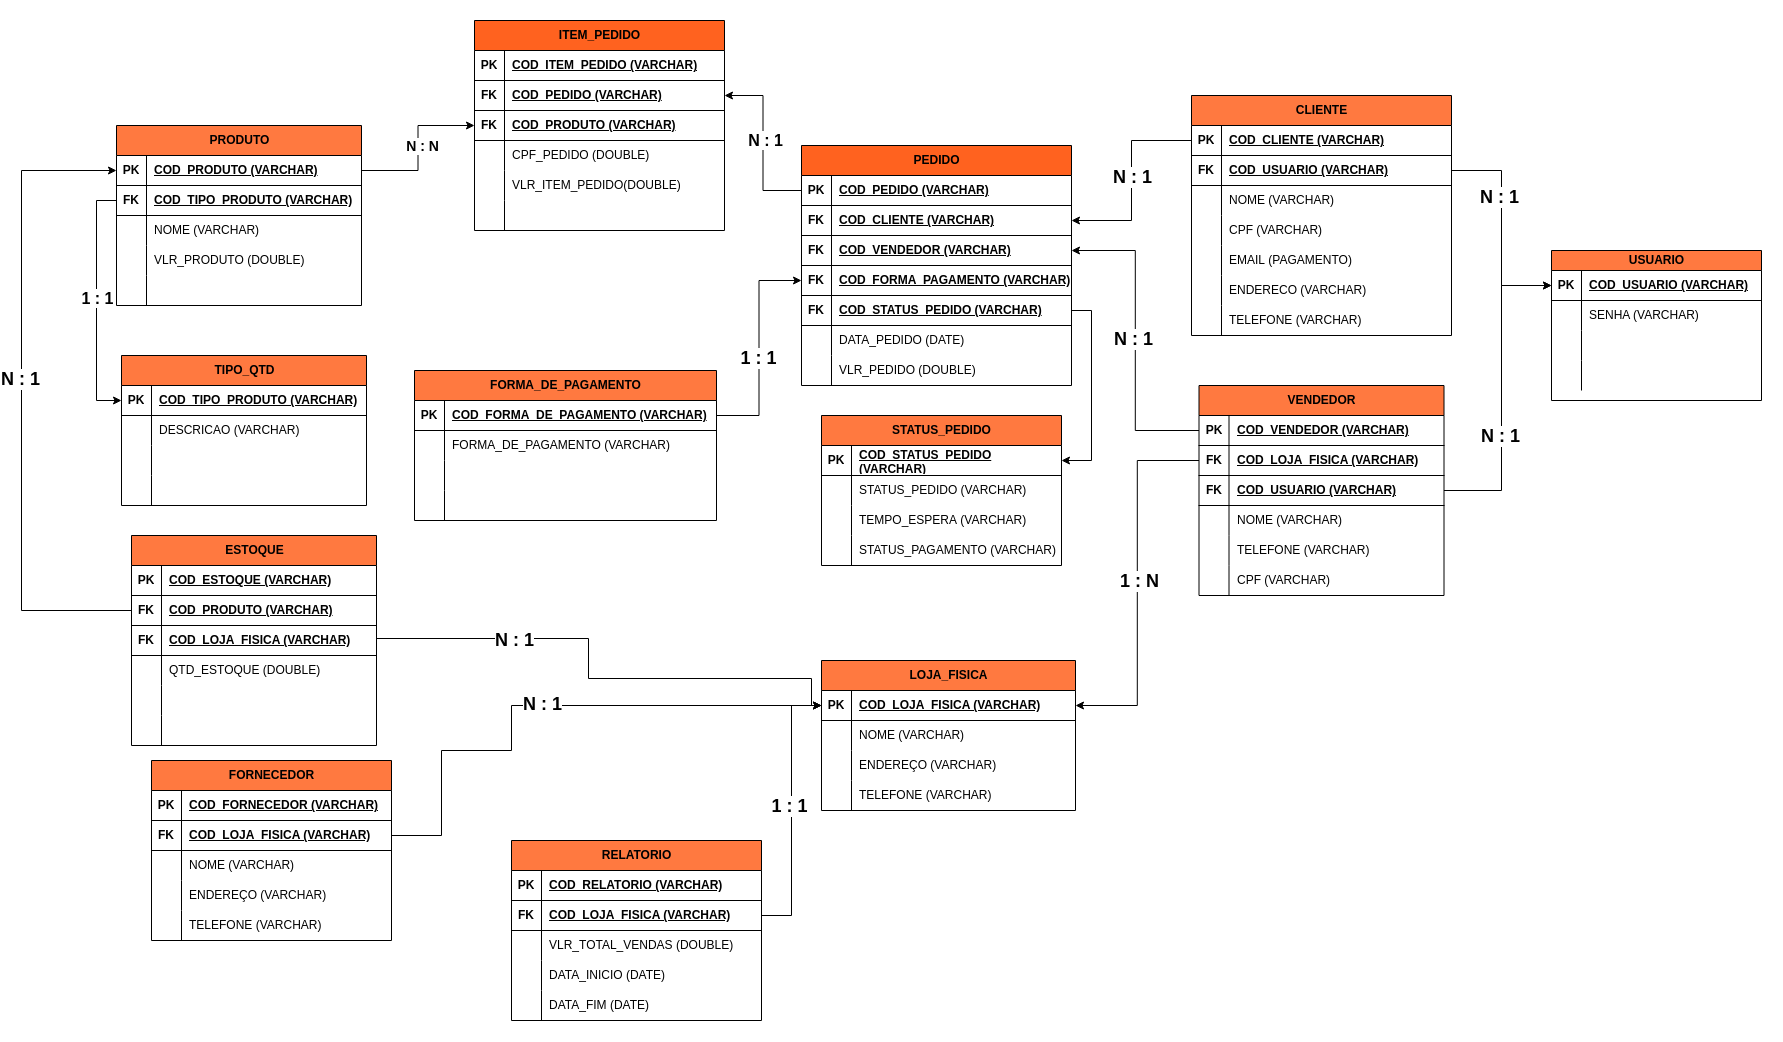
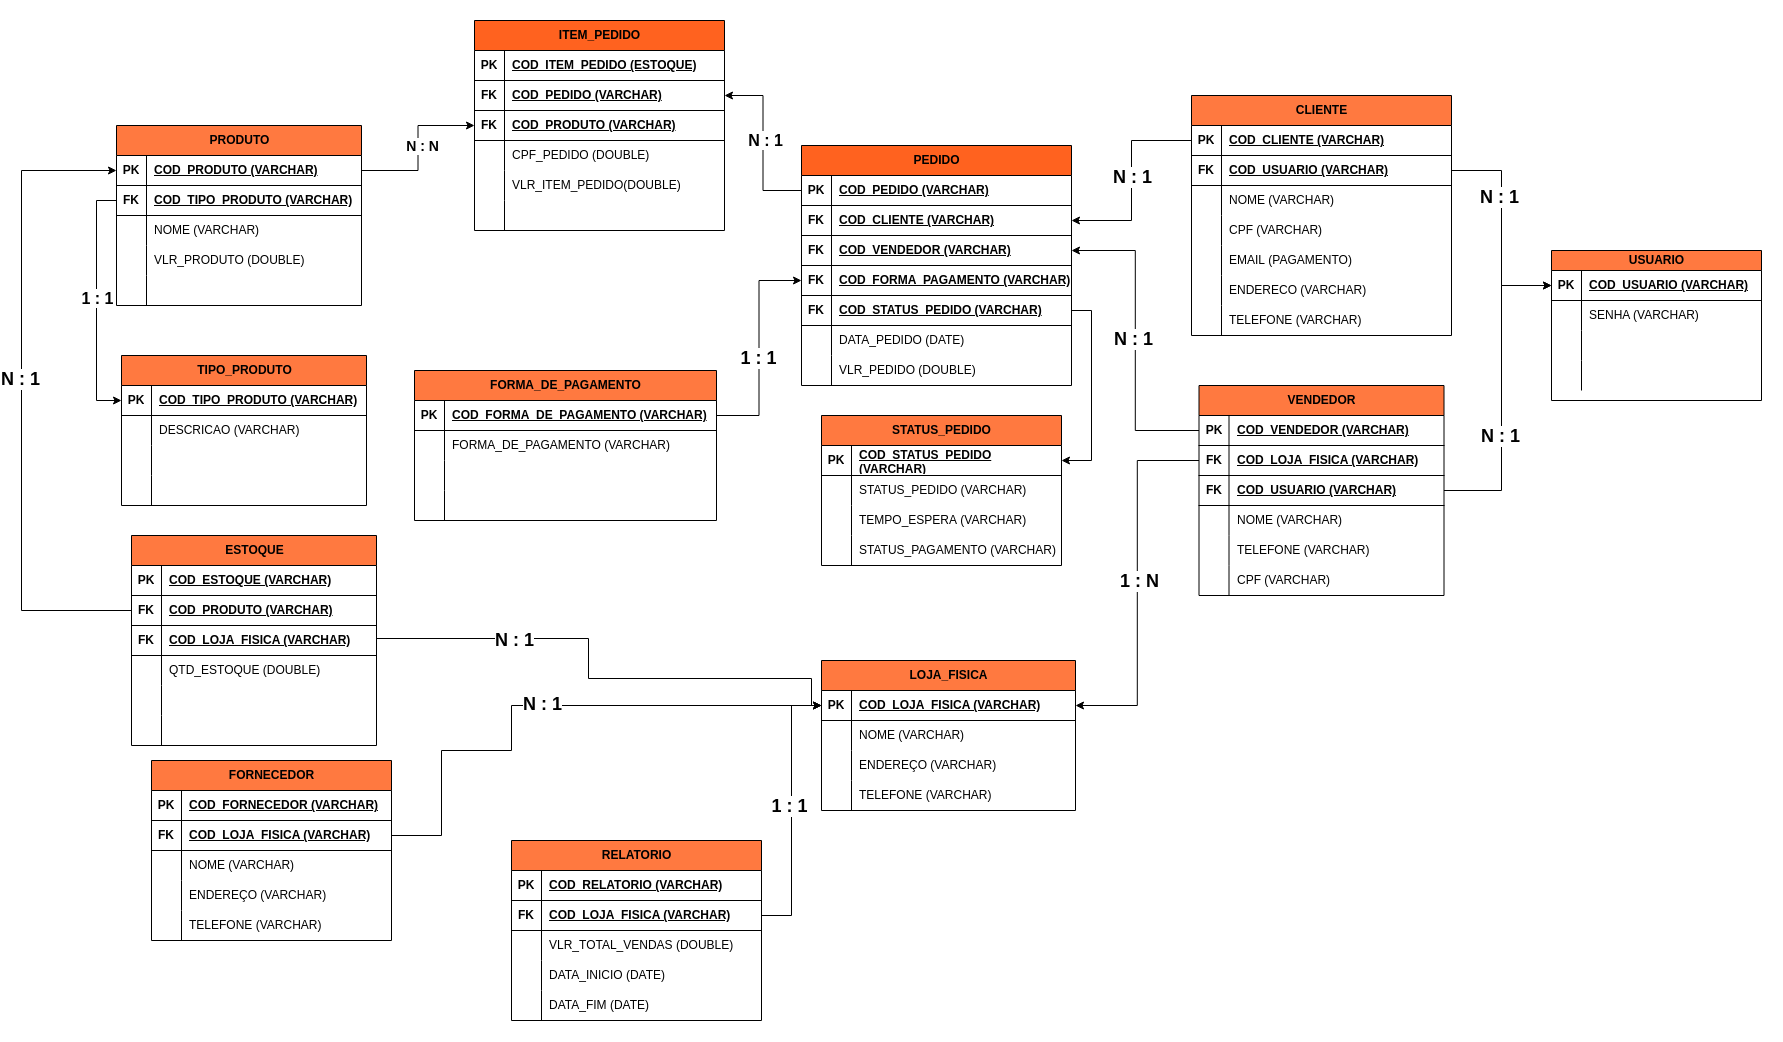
(595, 66) -> (595, 66)
(245, 371) -> (245, 371)
